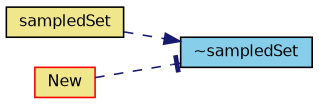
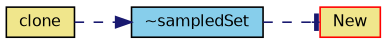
(65, 22) -> (40, 22)
(133, 71) -> (287, 22)
